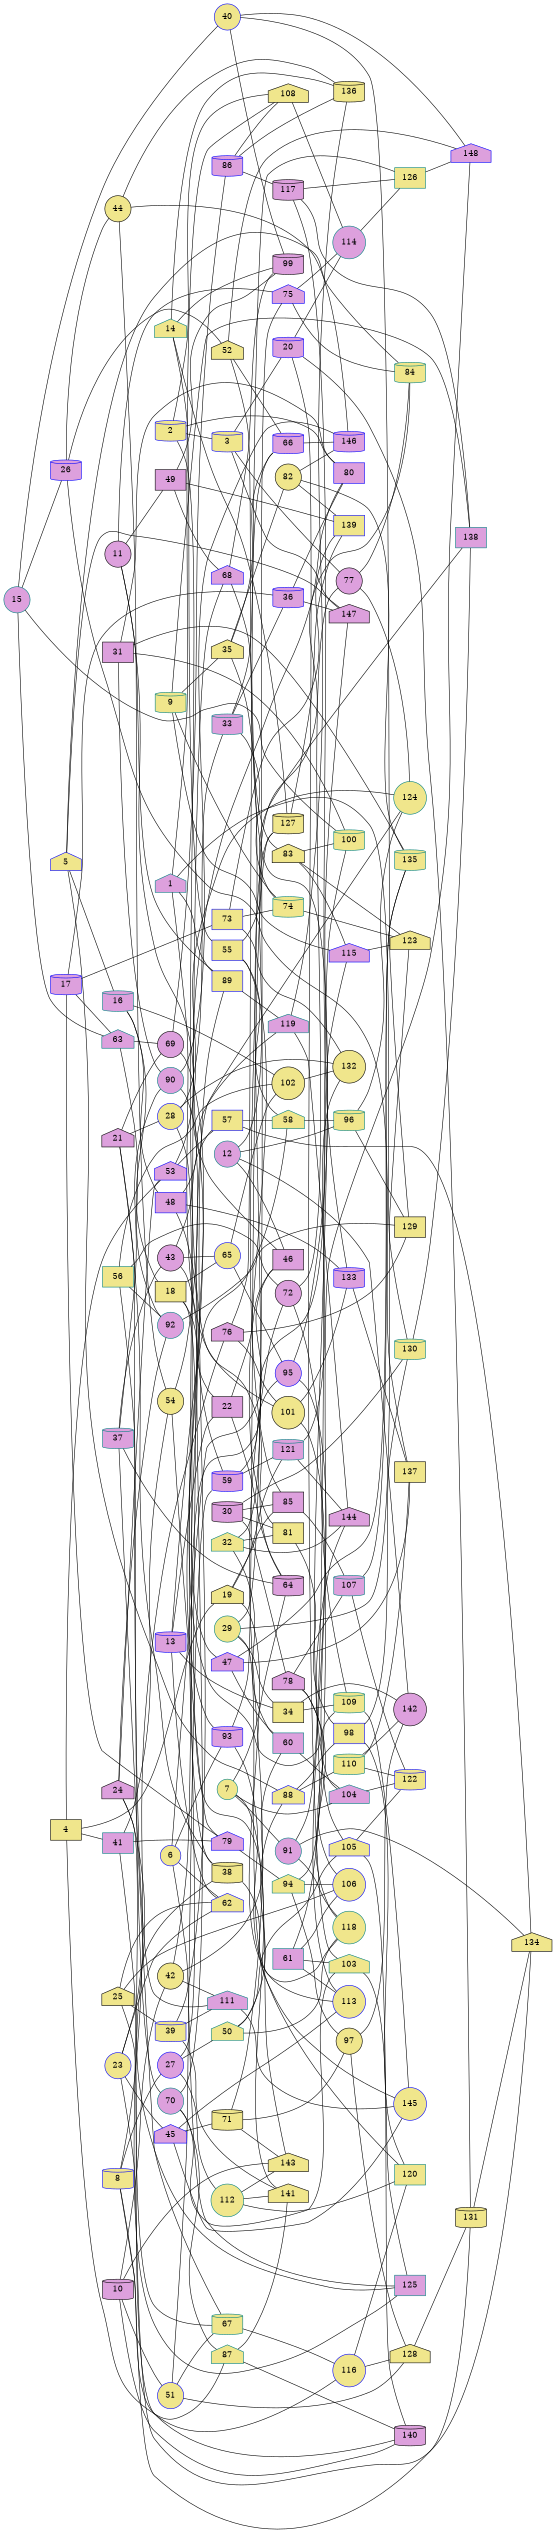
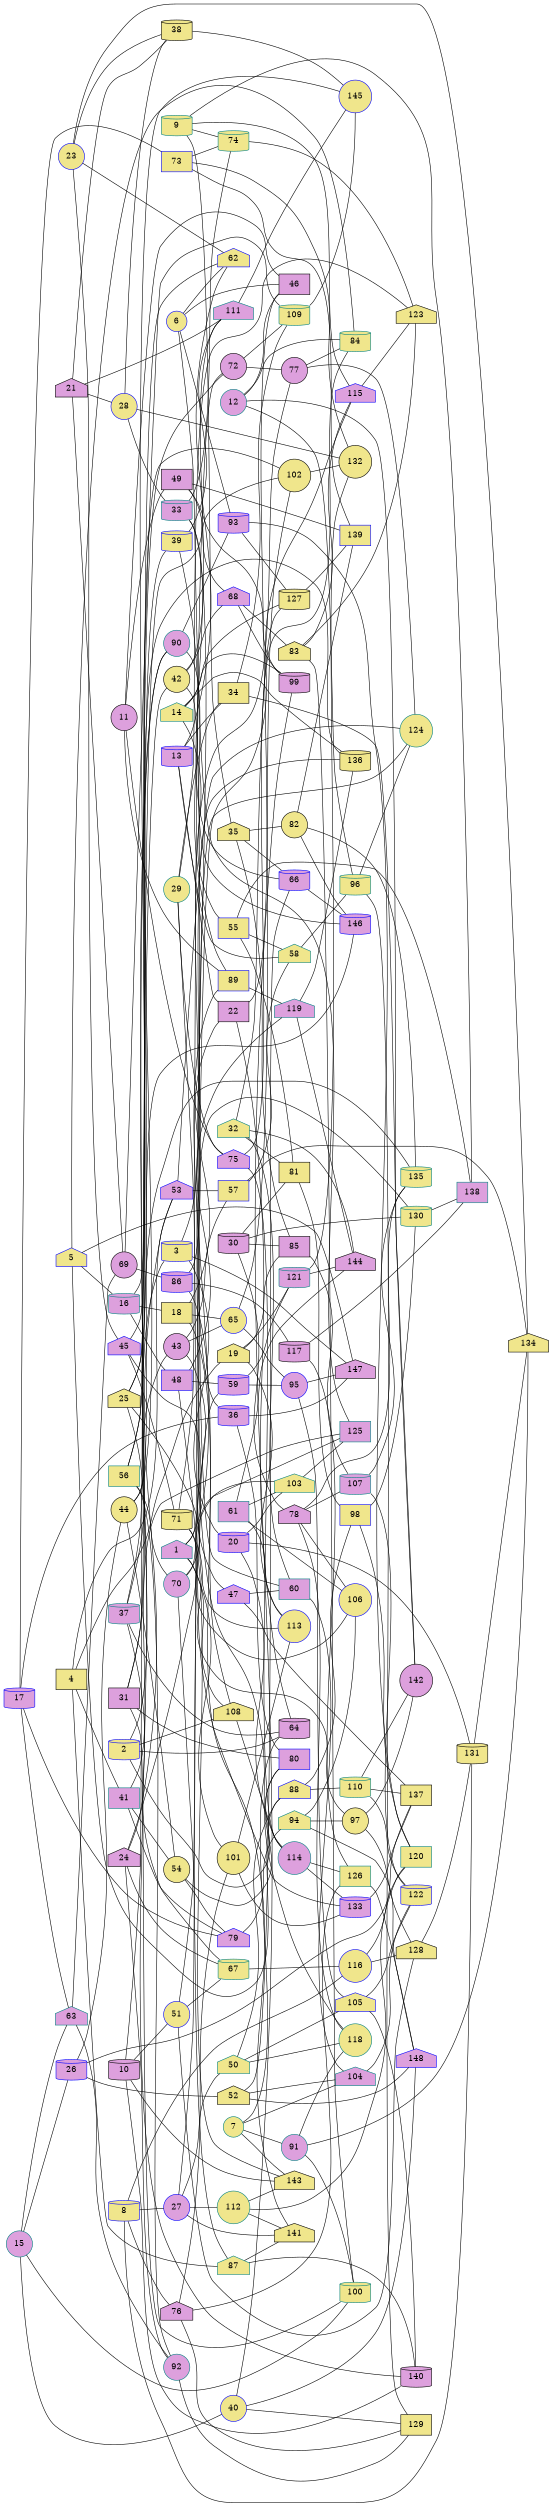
(325, 733) -> (326, 1884)
(375, 1505) -> (383, 1428)
(204, 2130) -> (229, 2233)
